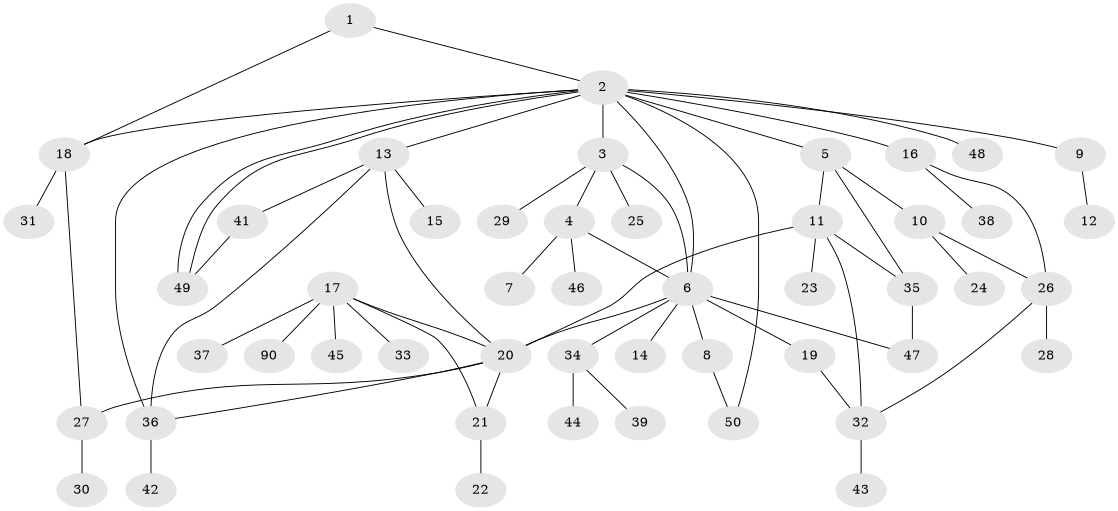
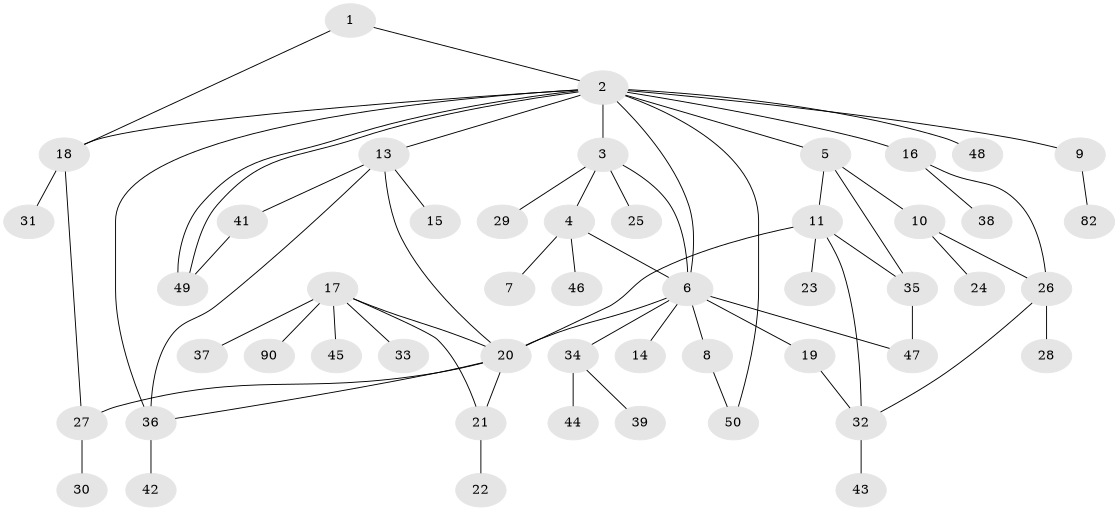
(1089, 222) -> (1089, 222)
